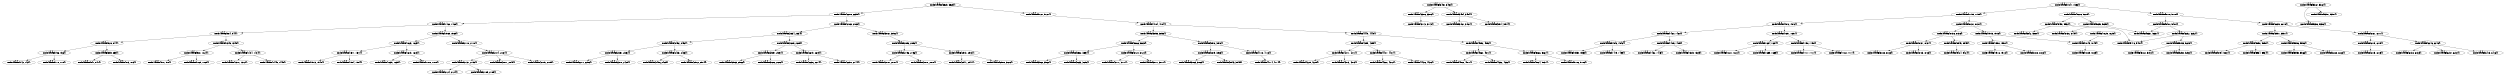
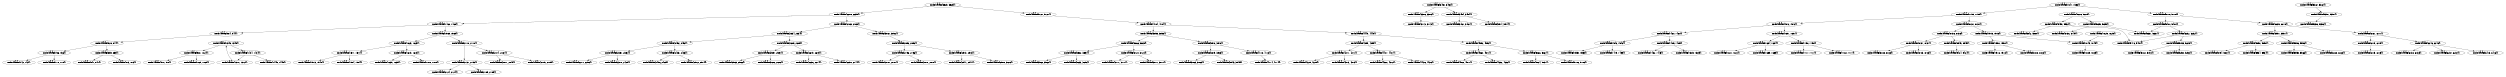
(2304, 14) -> (2319, 19)
(226, 38) -> (228, 54)
(480, 58) -> (464, 52)
